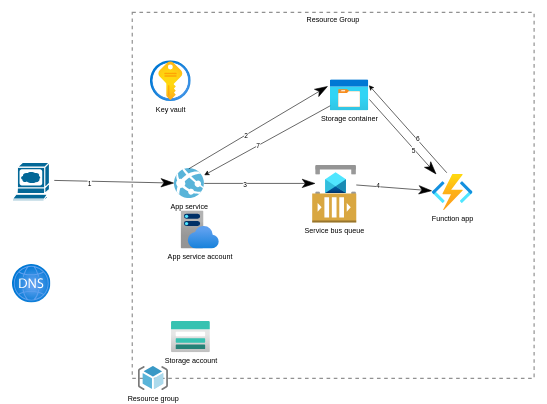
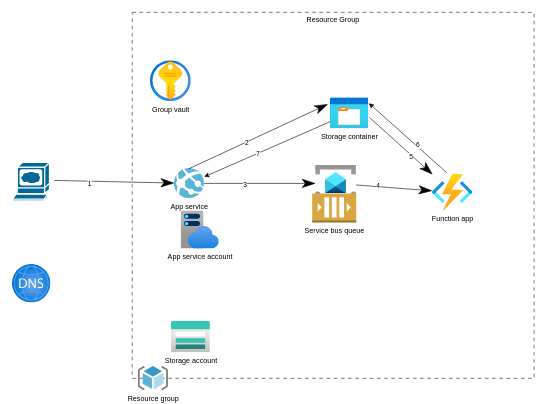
(350, 95) -> (350, 113)
(171, 110) -> (171, 110)
